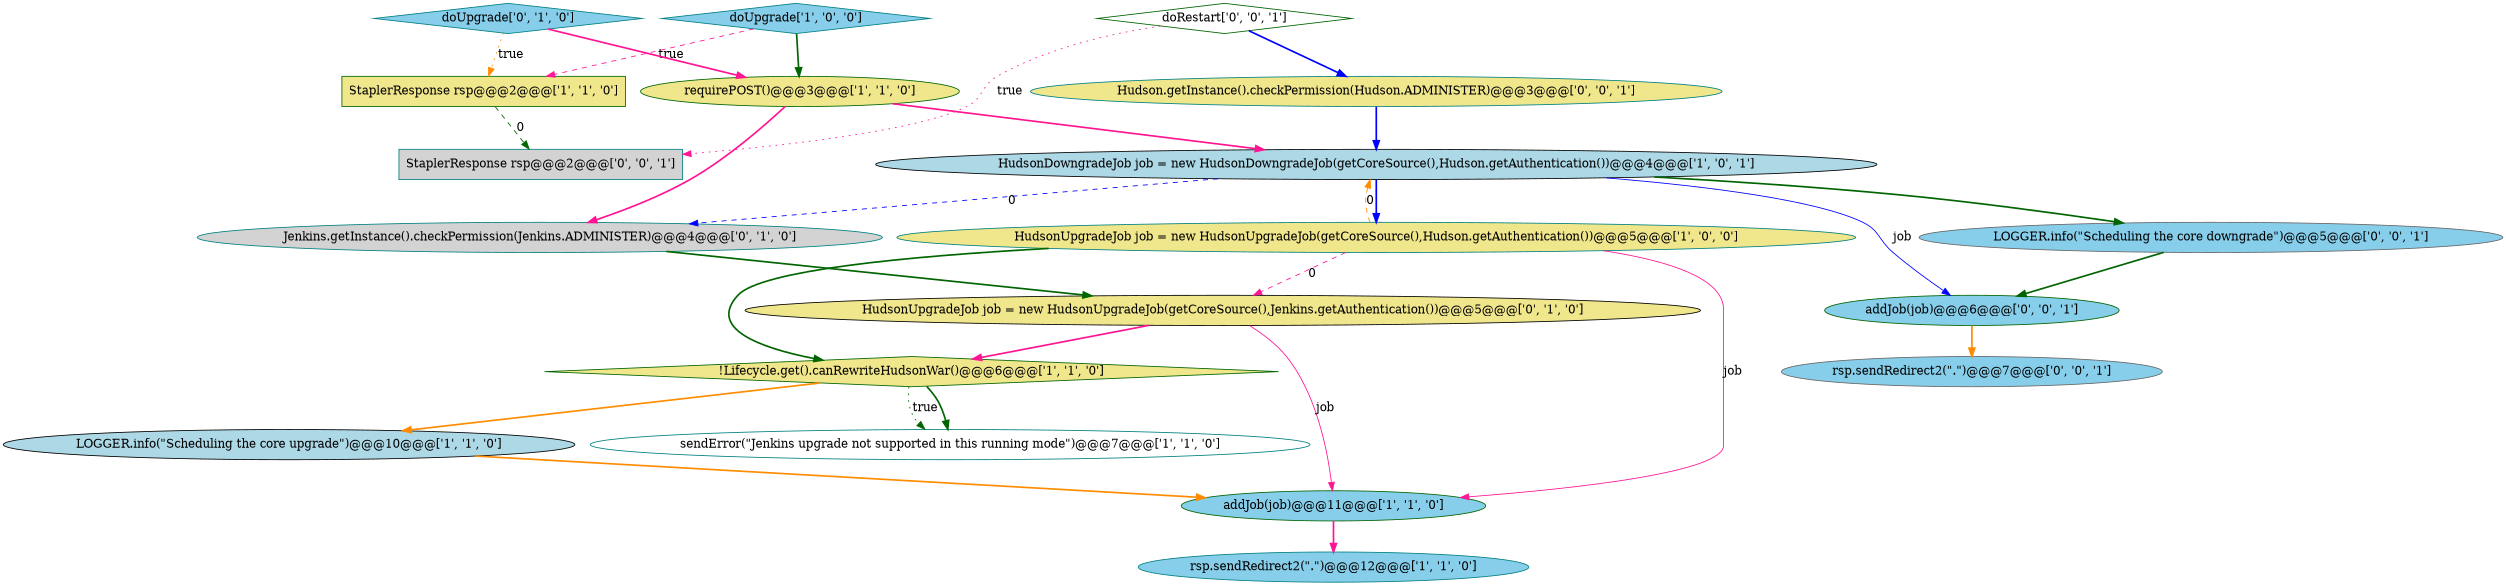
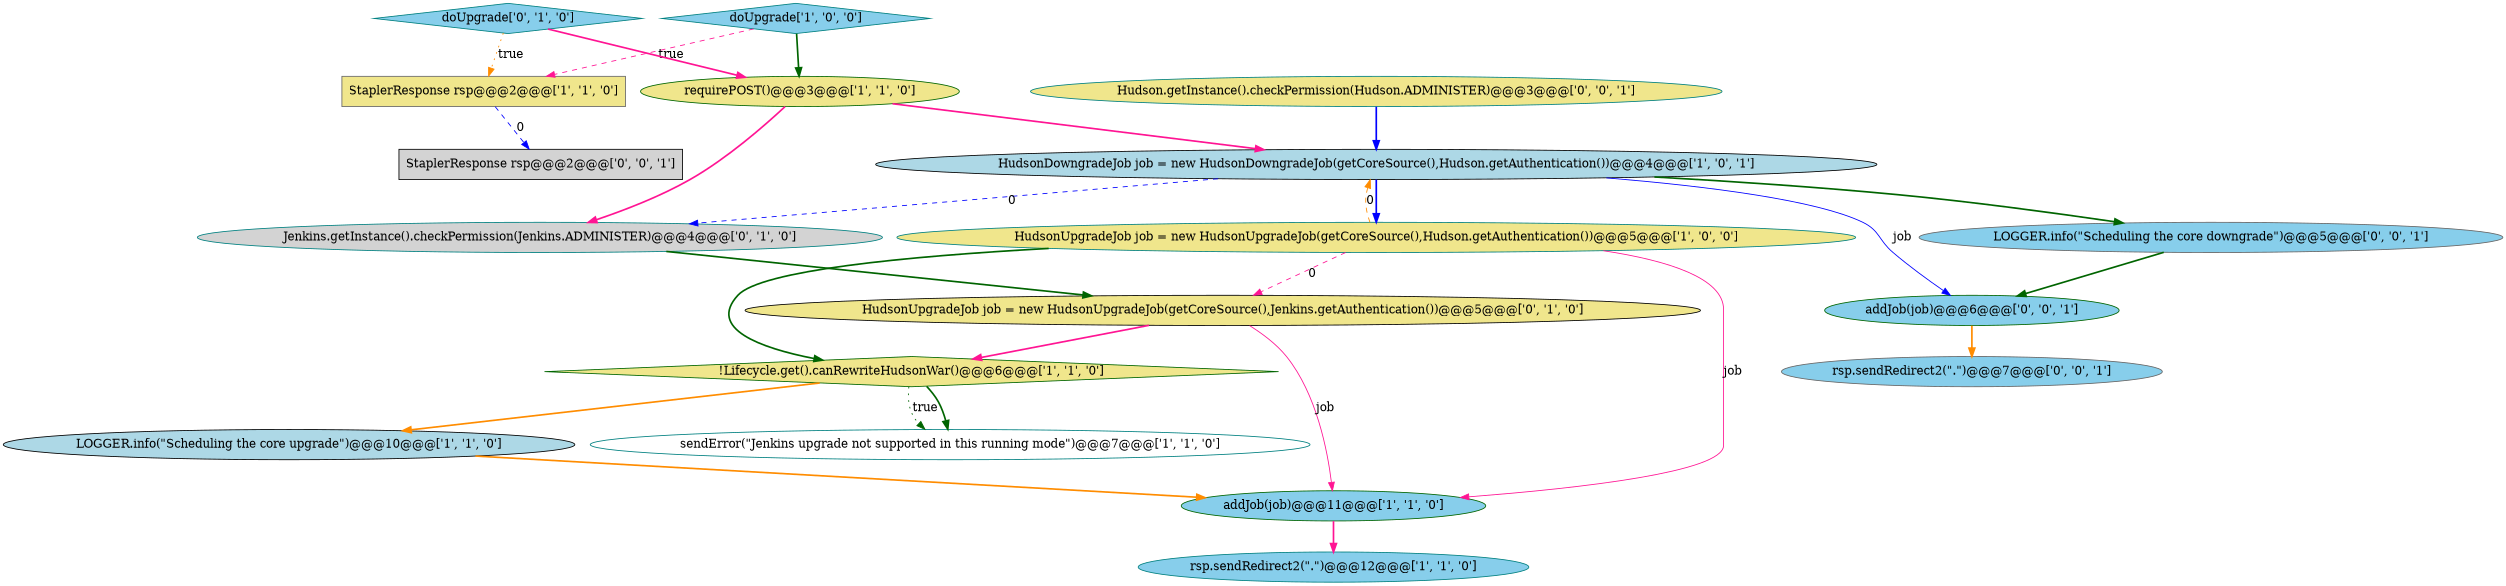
(1224, 18) -> none
(484, 91) -> (484, 91)
(509, 125) -> (509, 125)
(541, 164) -> (541, 164)
